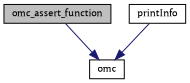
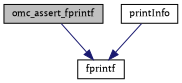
(57, 14) -> (53, 14)
(107, 69) -> (101, 69)
